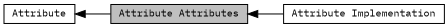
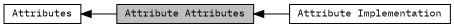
(39, 14) -> (42, 14)
